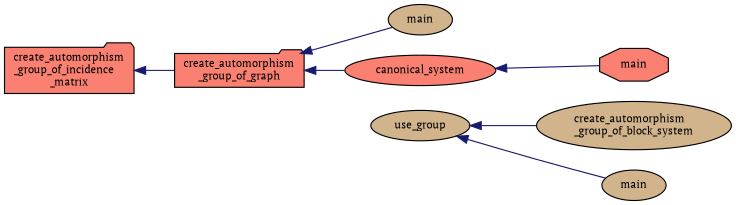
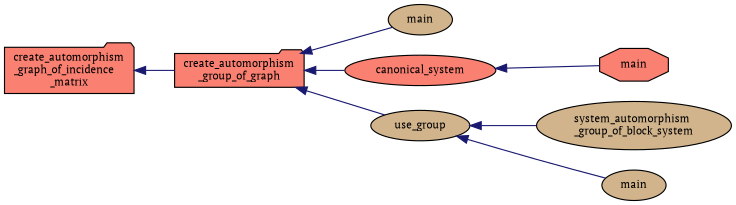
(69, 70) -> (69, 70)
none -> (346, 103)
(634, 126) -> (634, 126)
